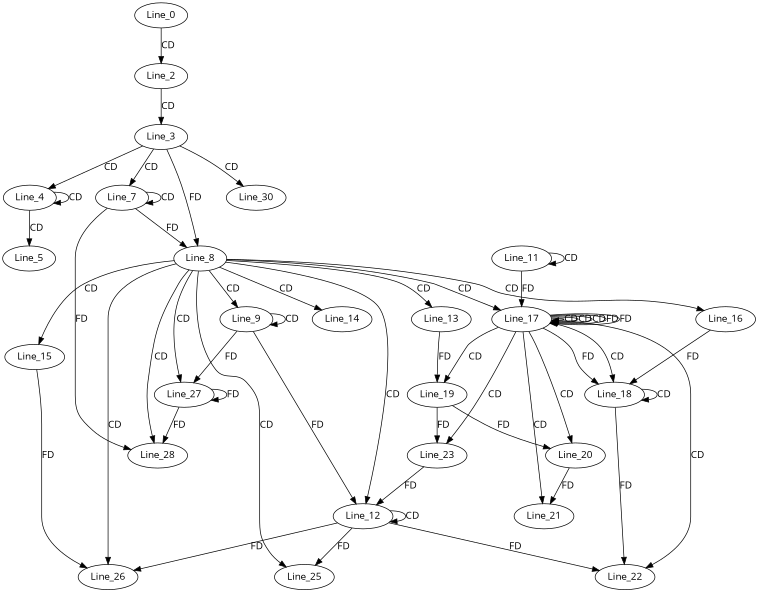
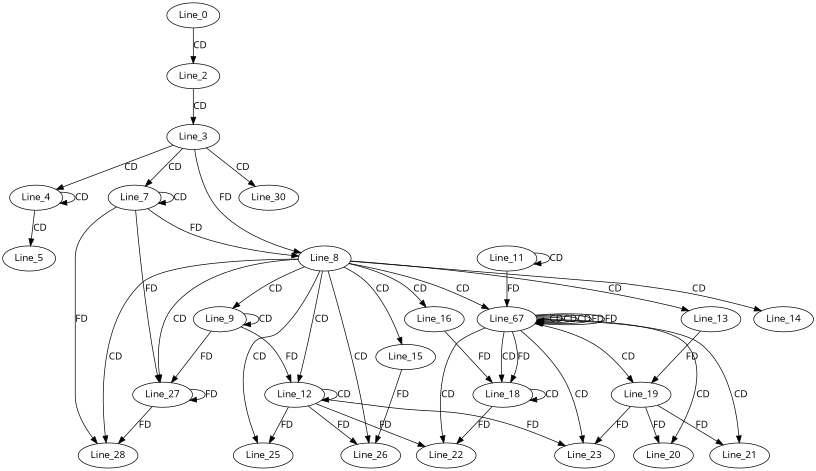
none -> (144, 293)
(522, 319) -> (507, 319)
(561, 483) -> (689, 424)
(403, 484) -> (449, 412)
